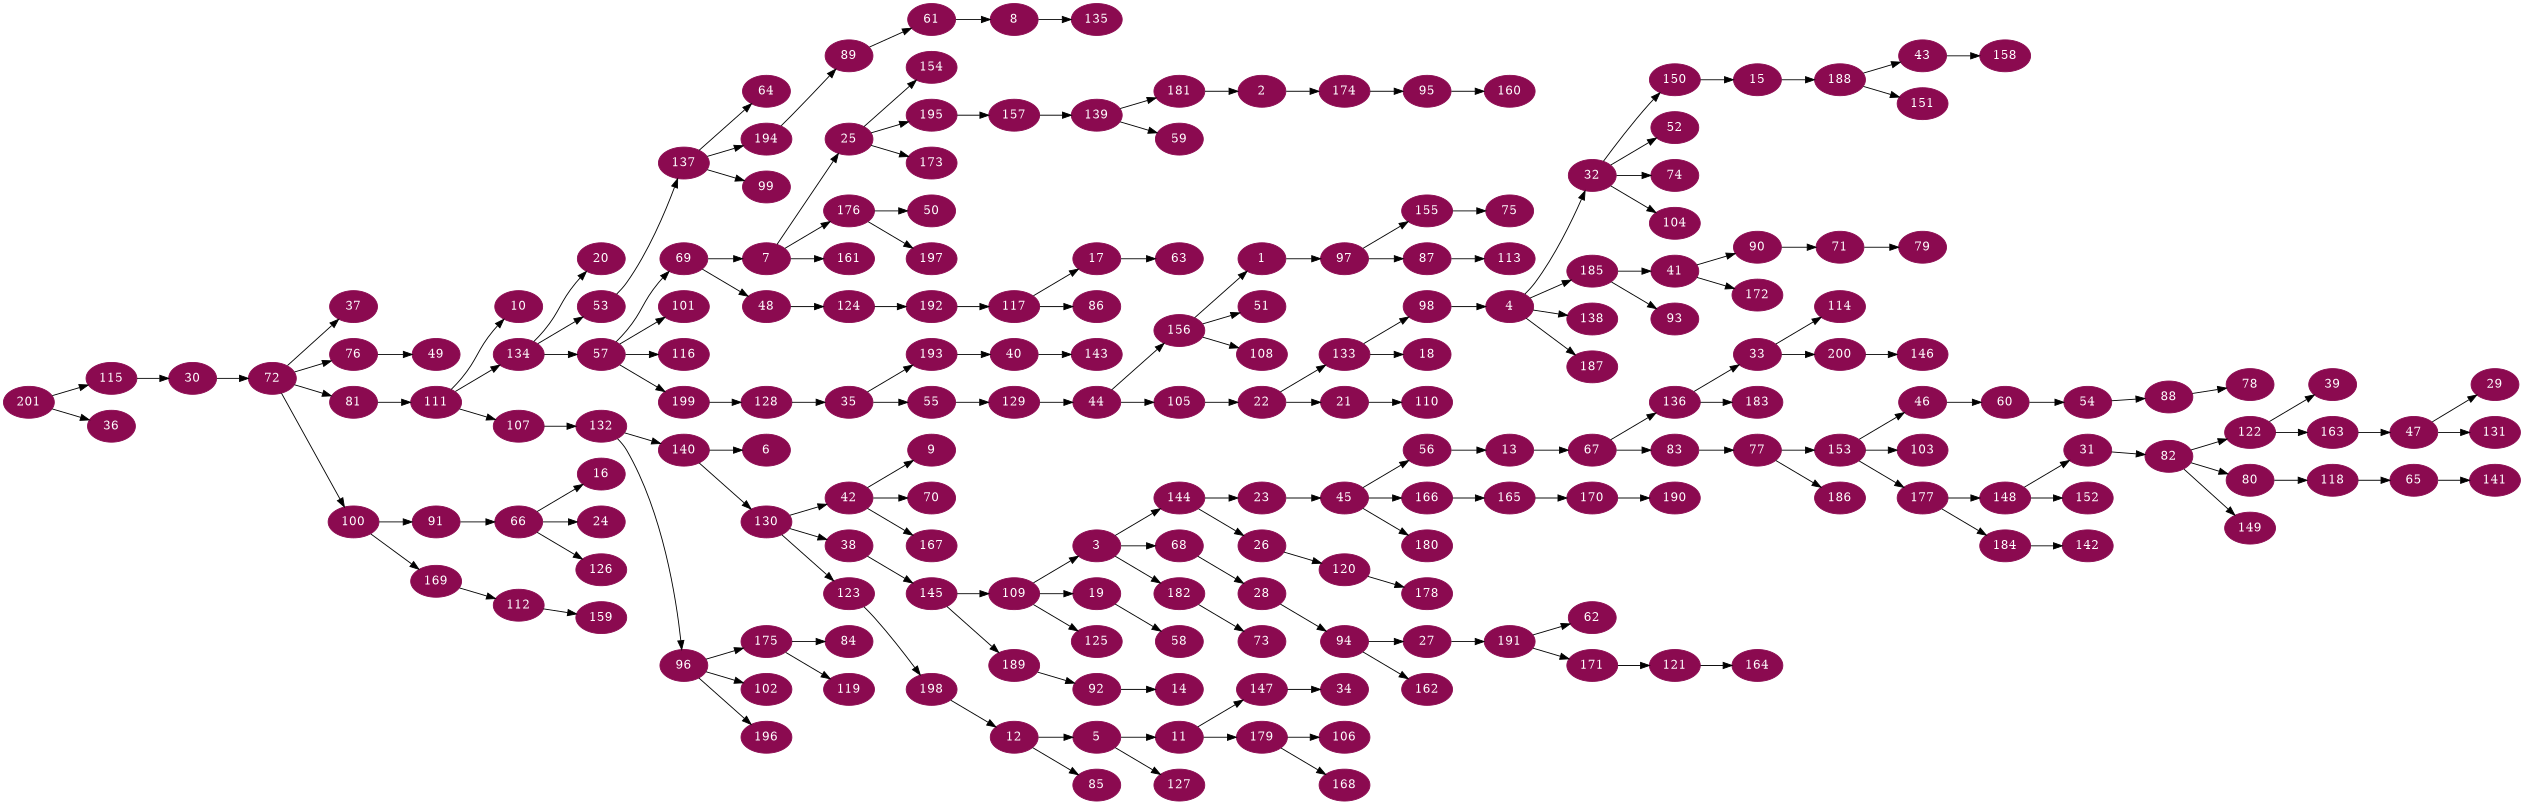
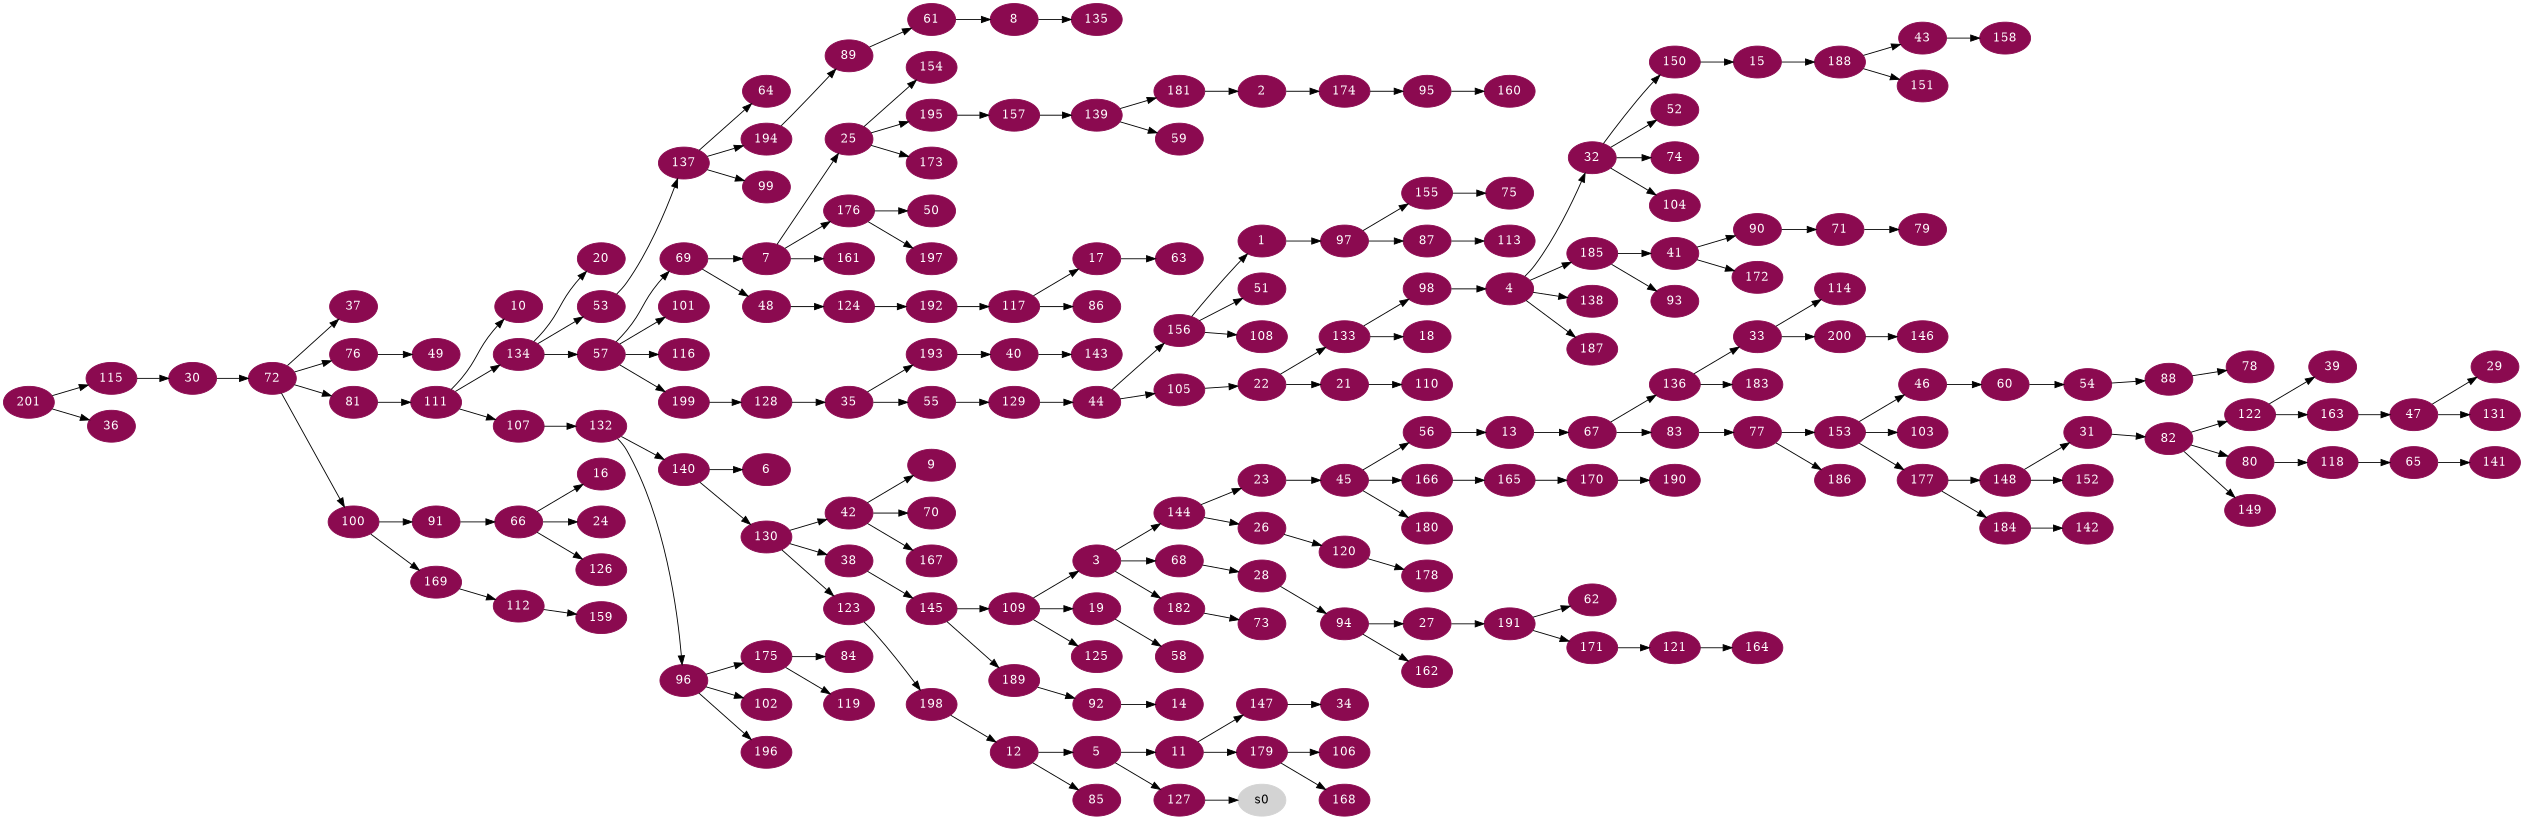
none -> (1262, 800)
